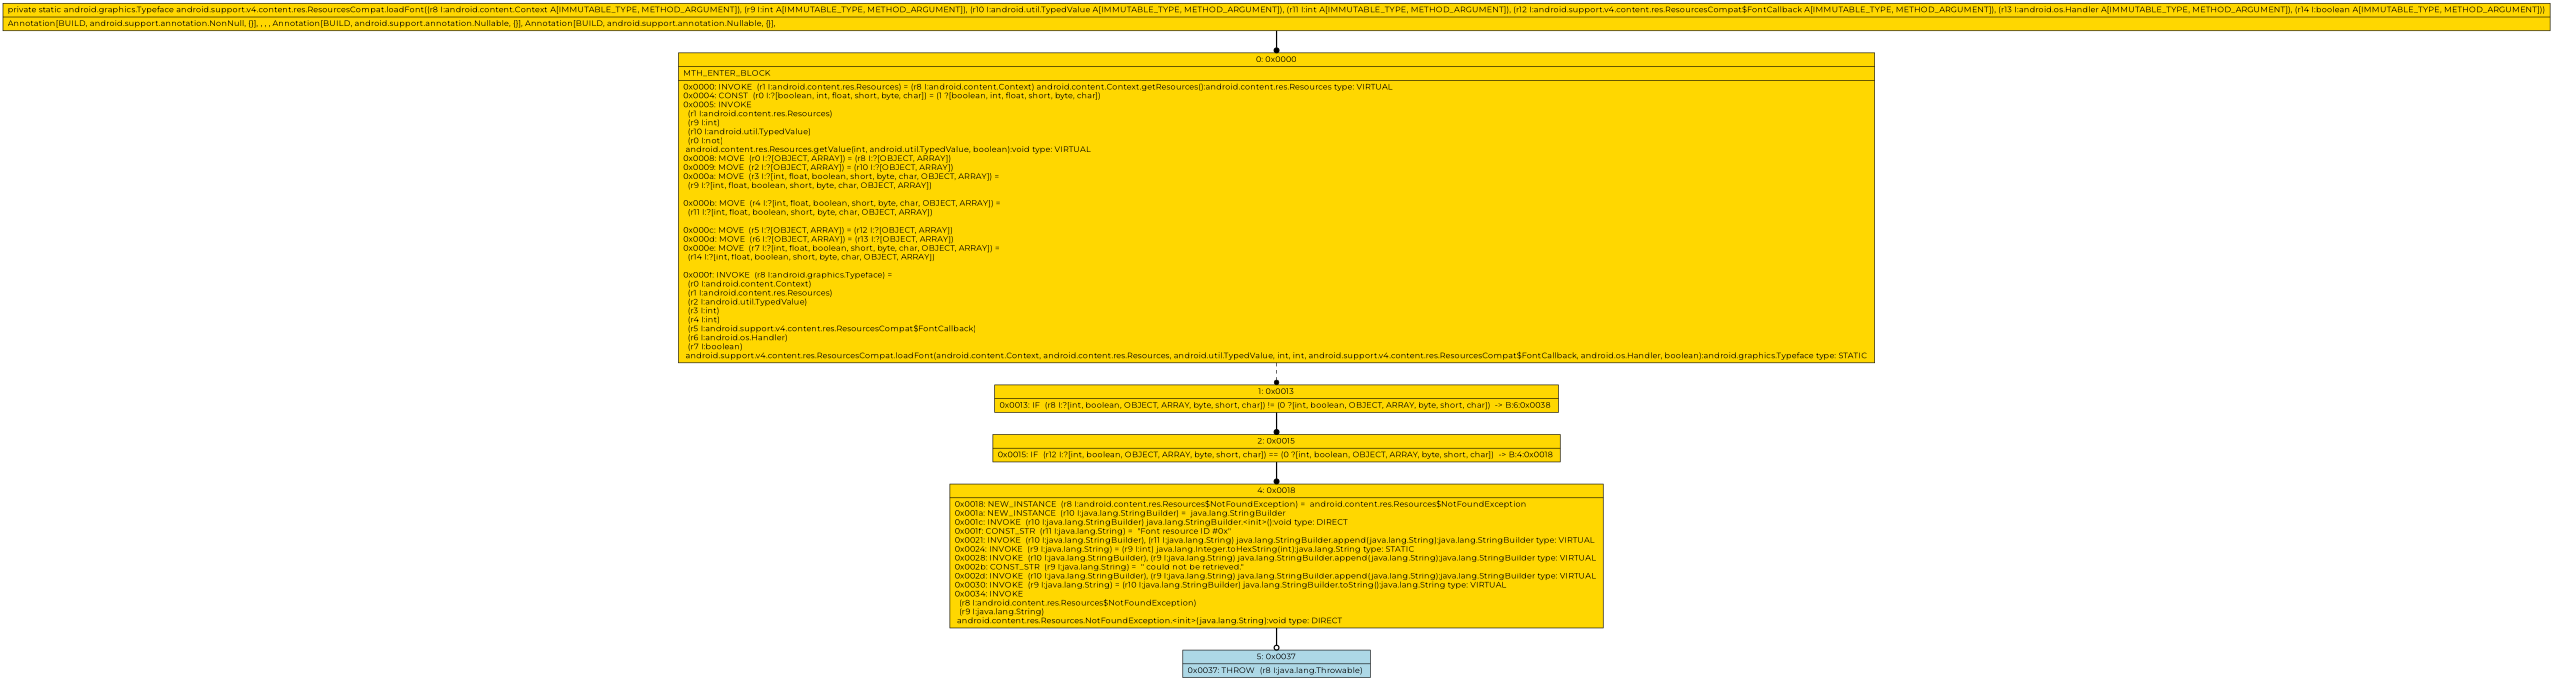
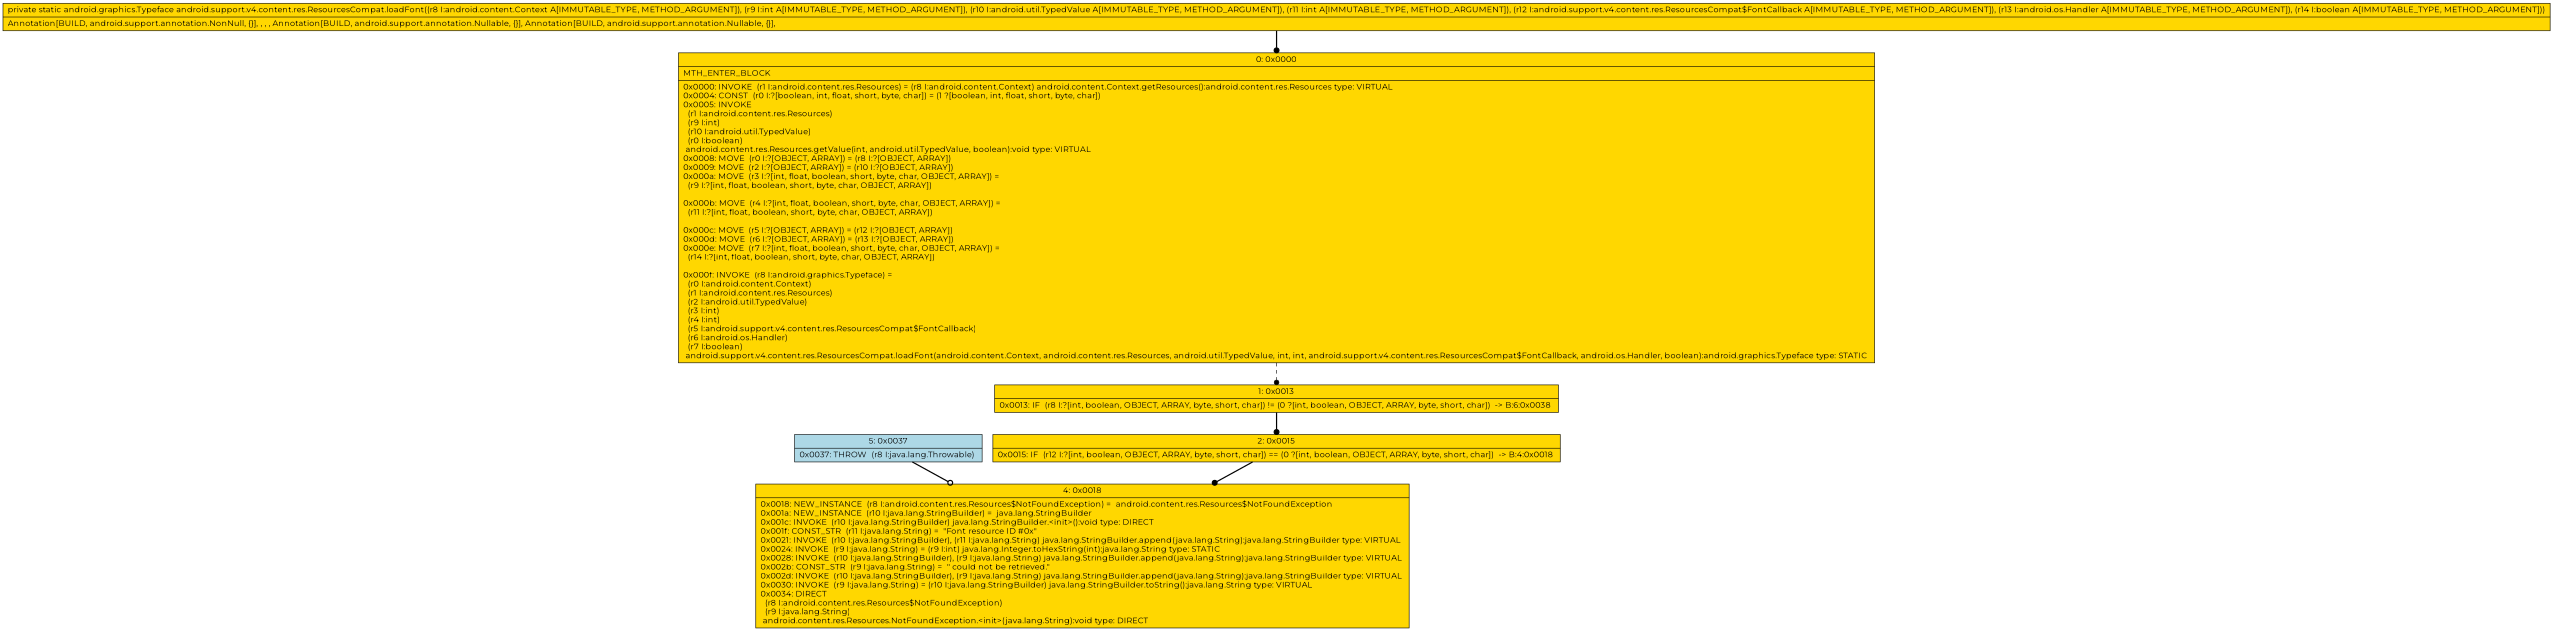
(703, 141) -> (713, 141)
(991, 594) -> (796, 594)
(1277, 637) -> (930, 472)
